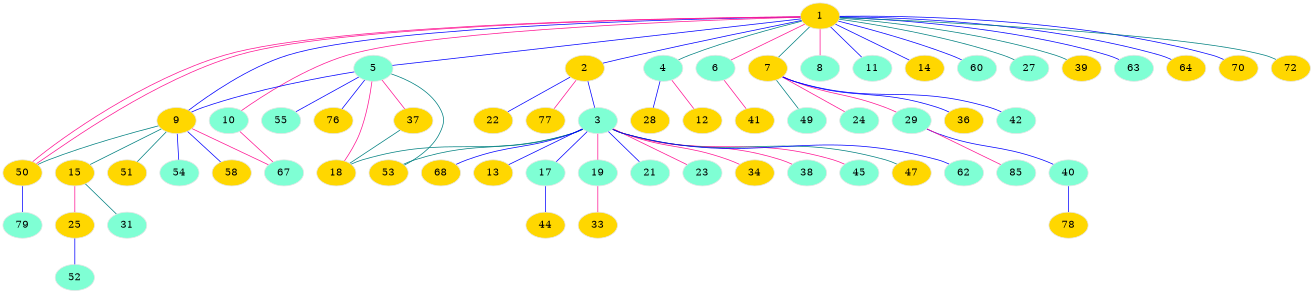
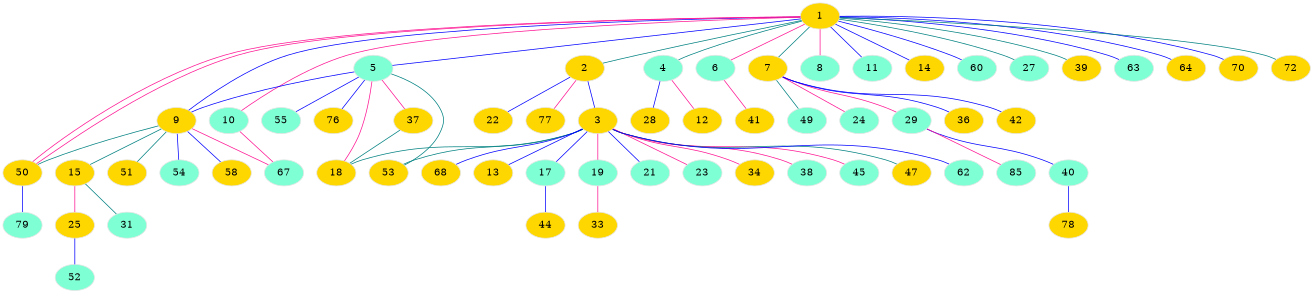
(702, 41) -> (702, 41)
(598, 121) -> (598, 121)
(1016, 121) -> (1016, 121)
